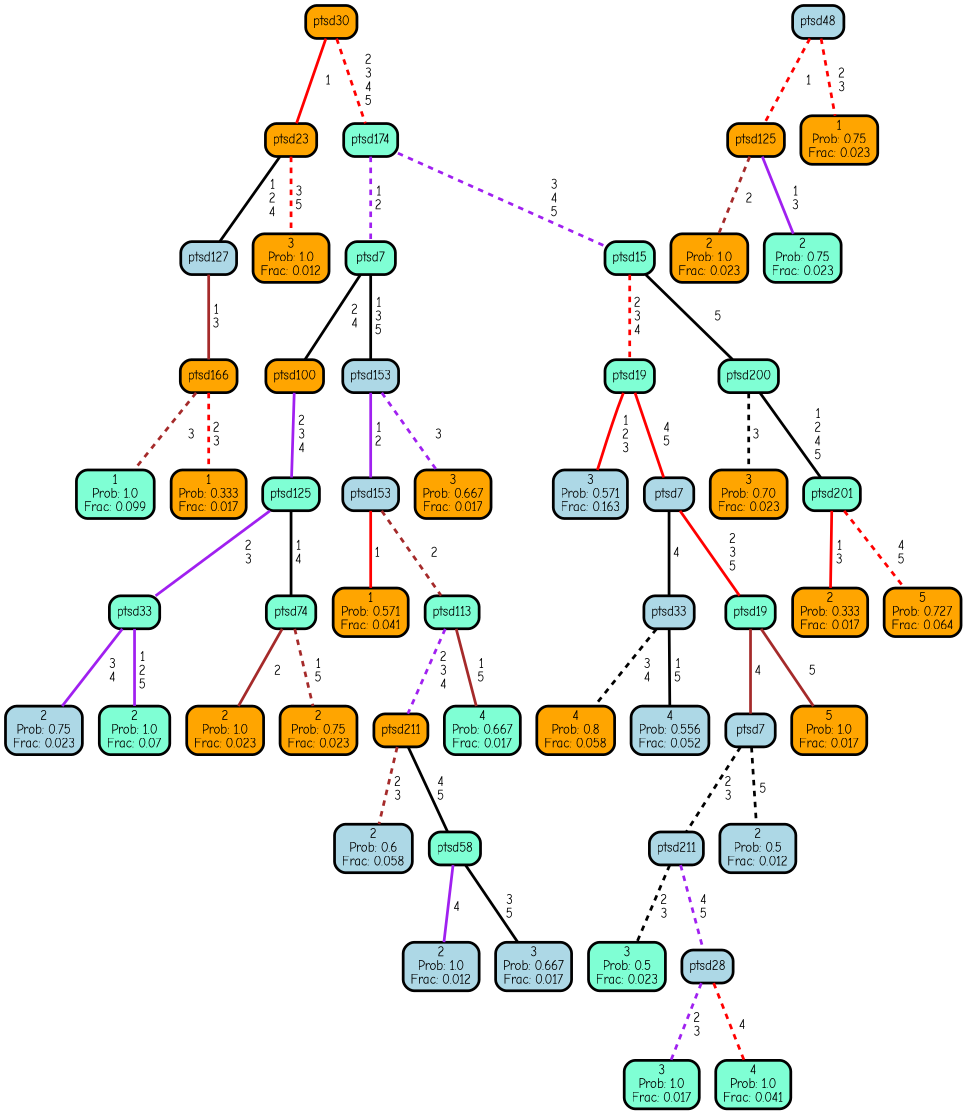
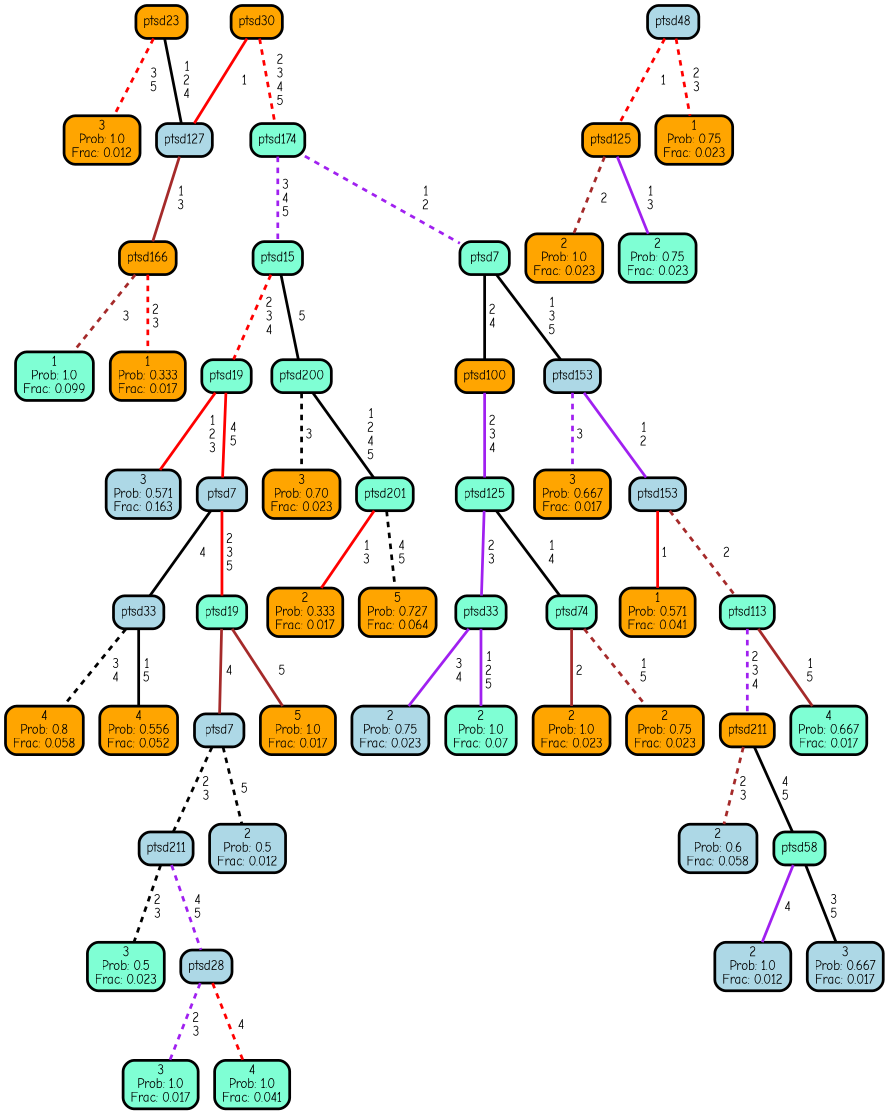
(311, 81) -> (221, 81)
(874, 549) -> (391, 549)
(670, 730) -> (139, 730)
